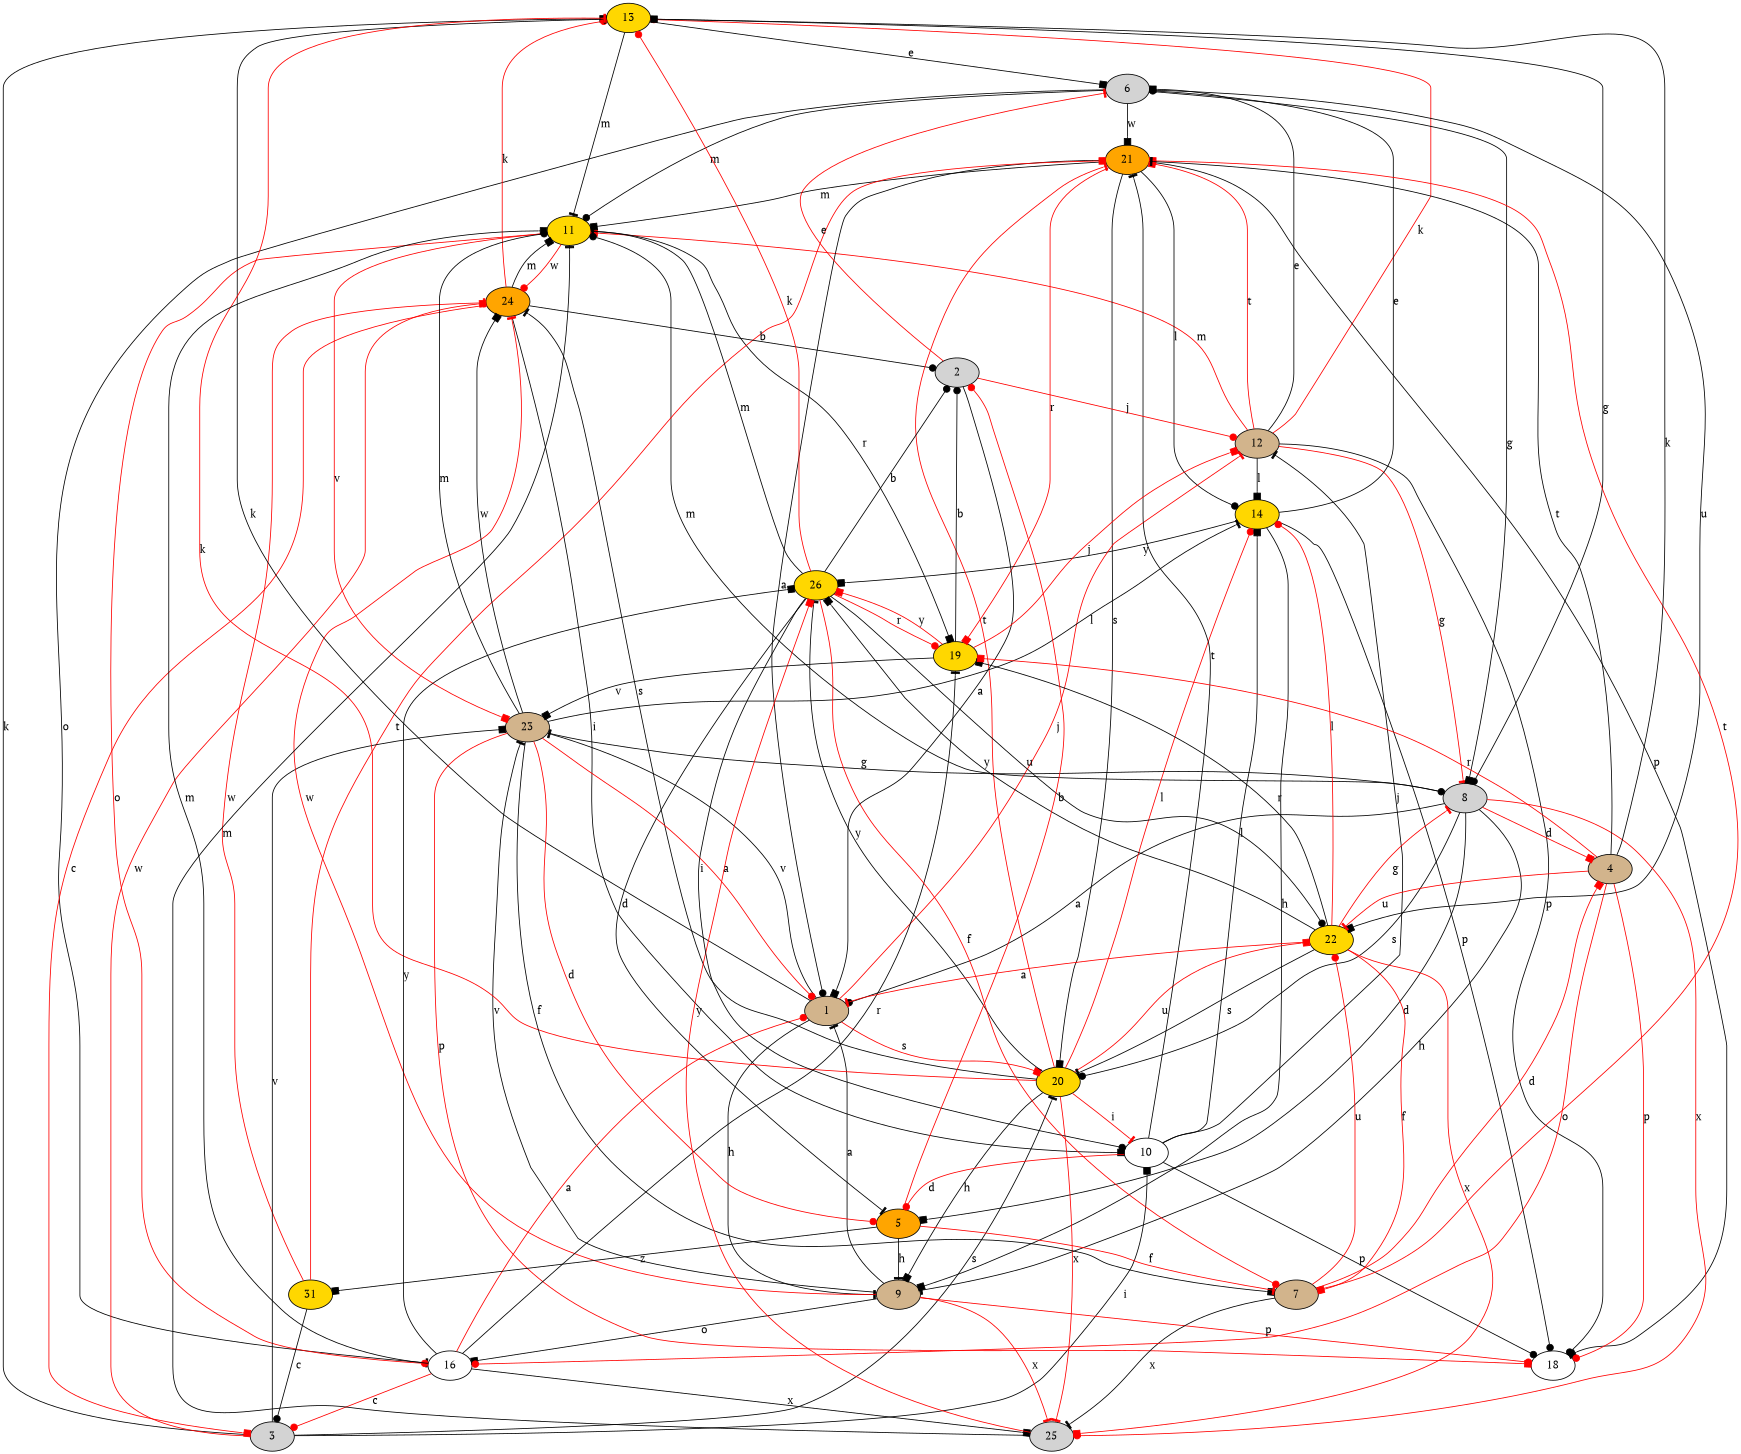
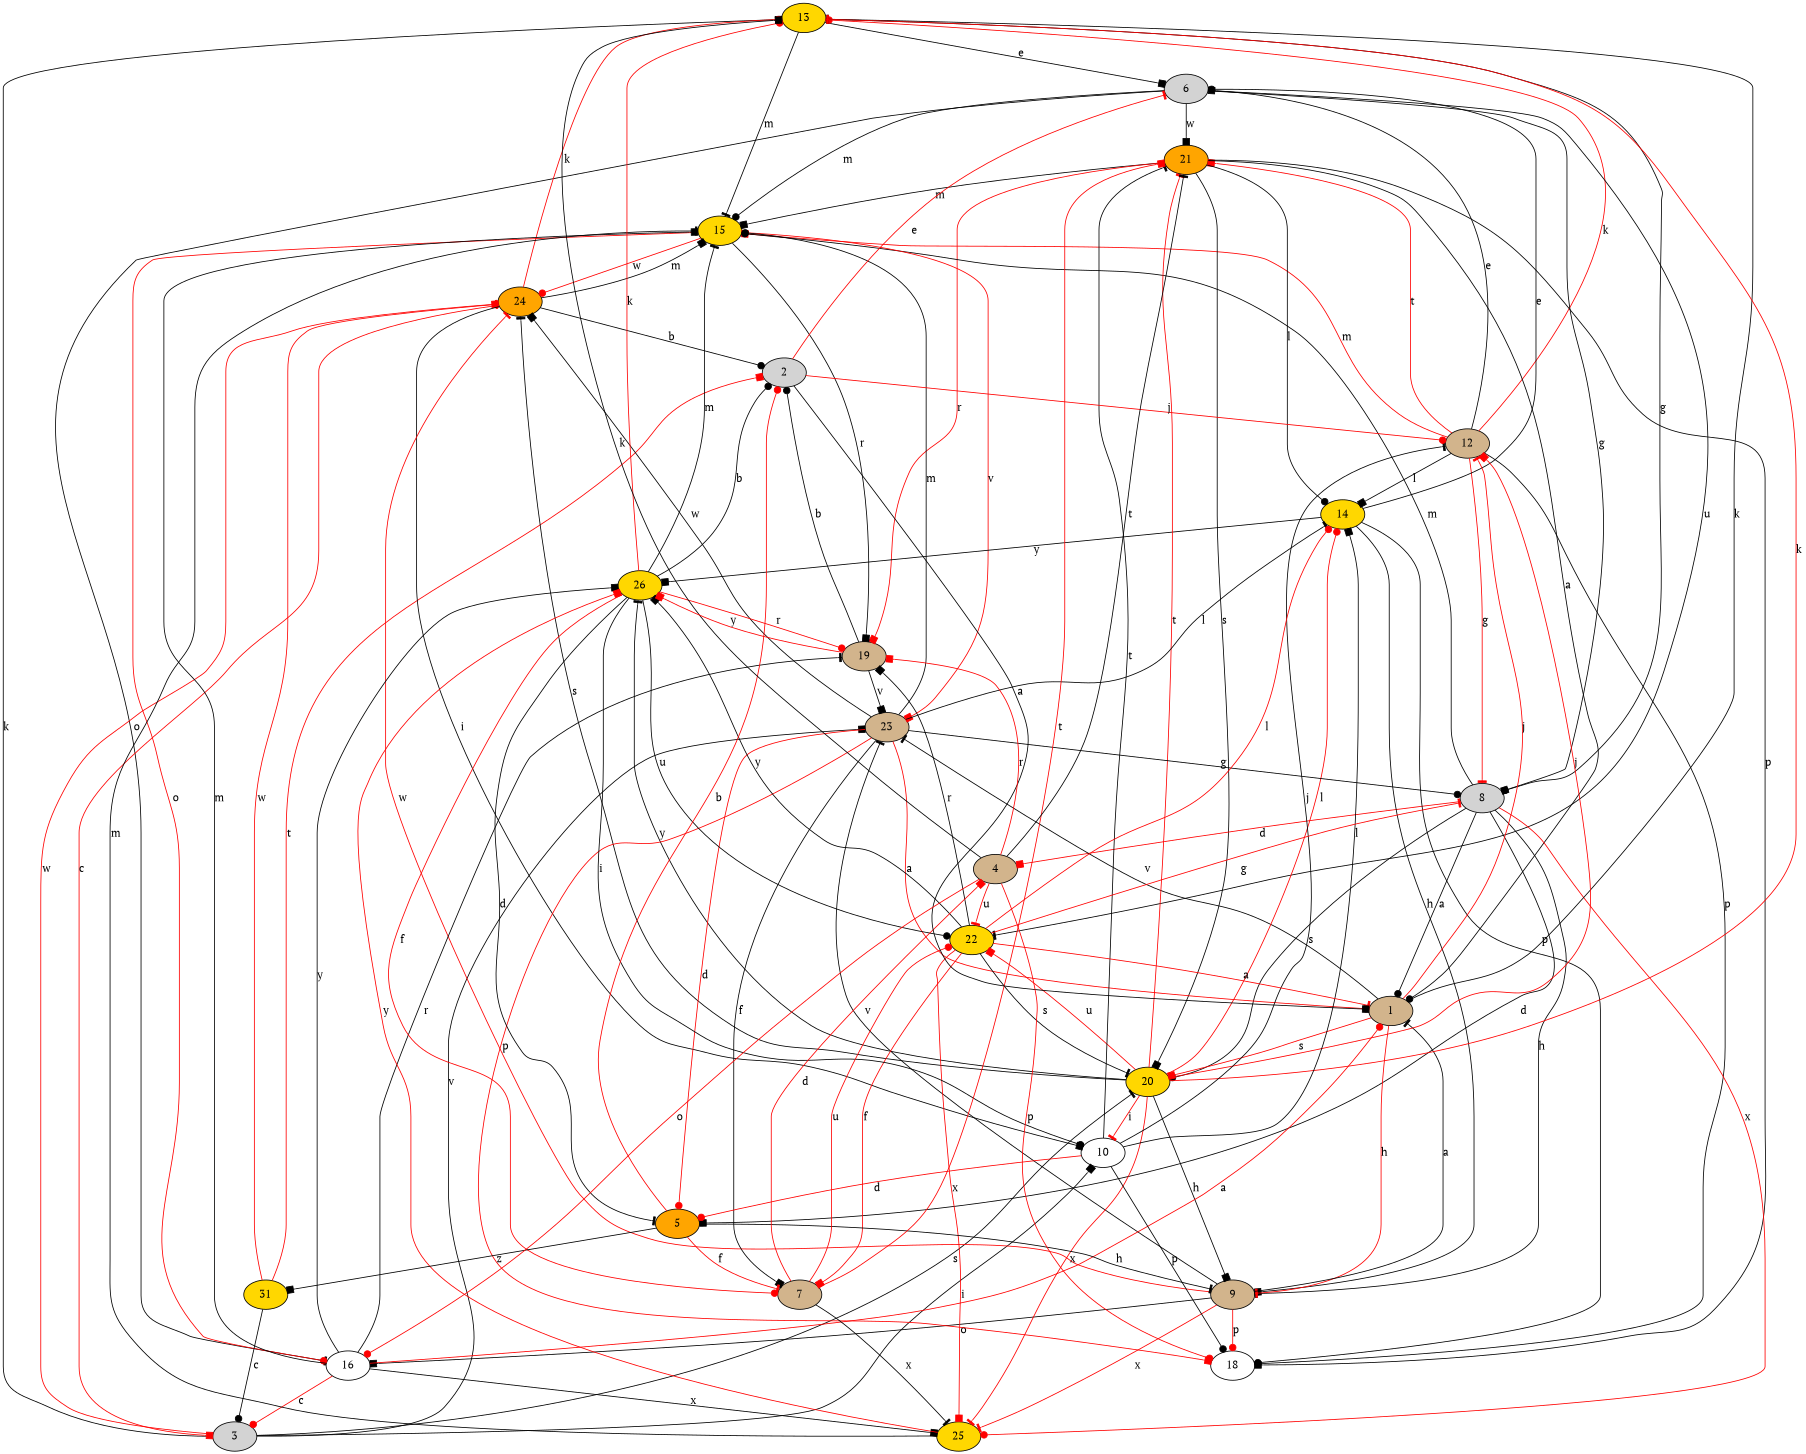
(569, 231) -> (720, 231)
(1705, 438) -> (1689, 580)
(1093, 539) -> (1589, 919)
(519, 578) -> (310, 716)
(956, 656) -> (864, 656)
(728, 1193) -> (1381, 1201)
(1052, 1437) -> (959, 1437)
